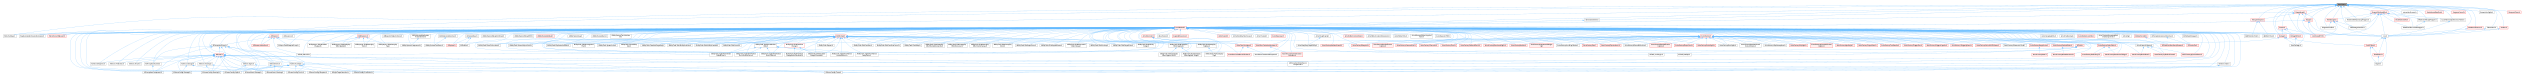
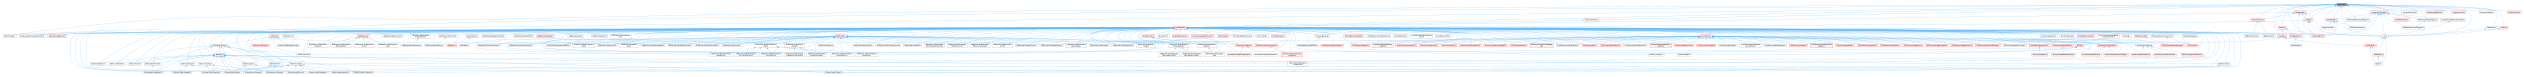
(2475, 28) -> none
none -> (1203, 36)
